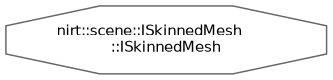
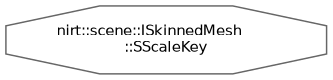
(166, 40) -> (166, 40)
